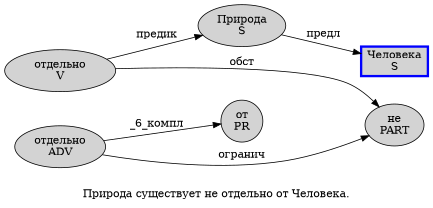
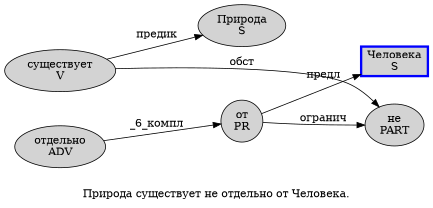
(317, 43) -> (307, 95)
(60, 71) -> (60, 71)
(233, 165) -> (310, 124)
